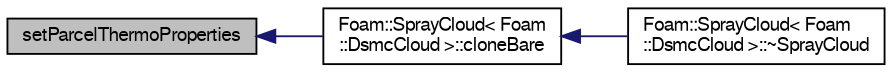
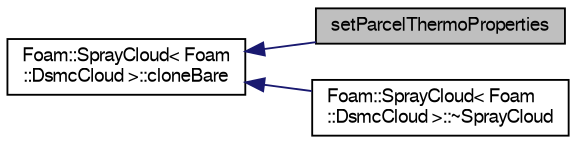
(299, 36) -> (290, 46)
